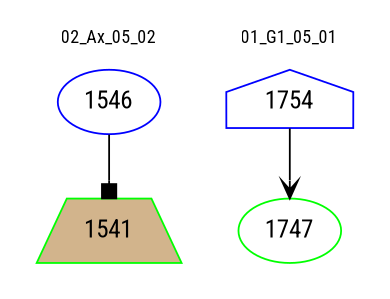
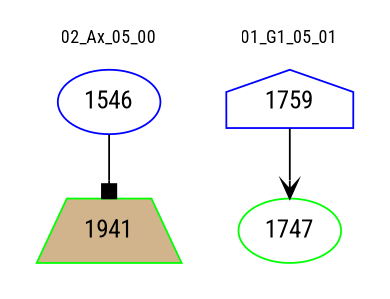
(109, 38) -> (109, 38)
(290, 102) -> (290, 102)
(109, 231) -> (109, 231)
